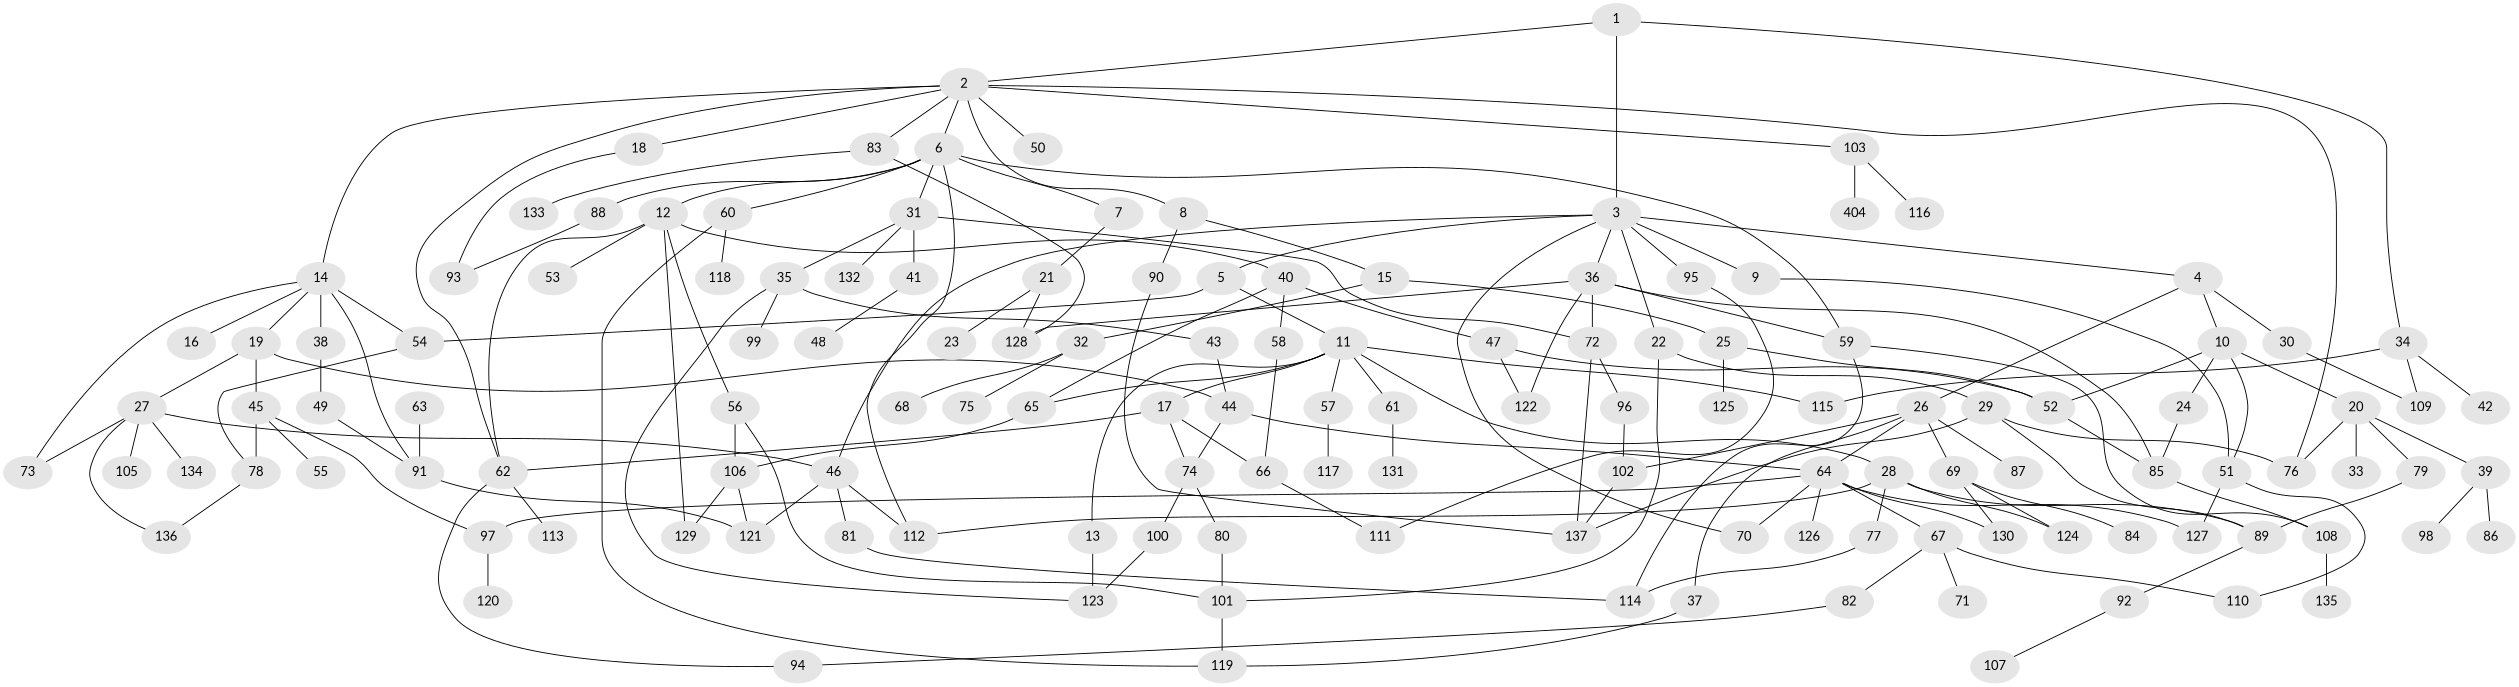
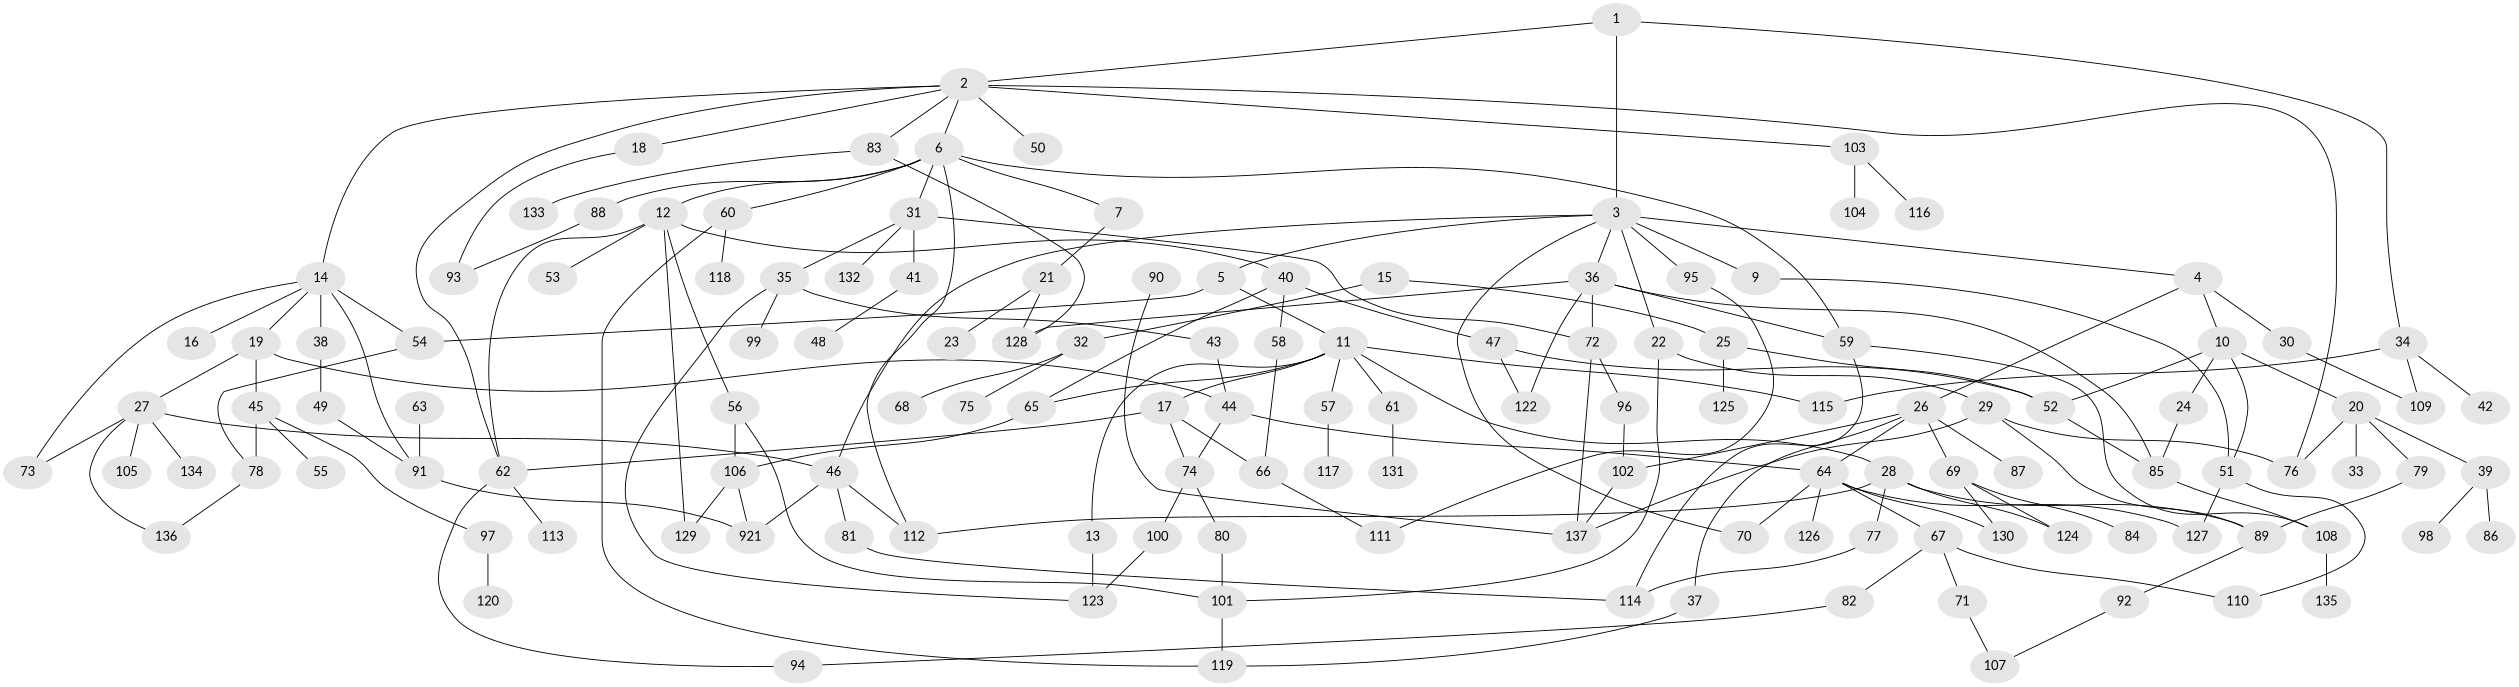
(1183, 214) -> none
(1855, 214) -> (1855, 214)
(1153, 496) -> none
(750, 537) -> (750, 537)
none -> (1979, 634)
